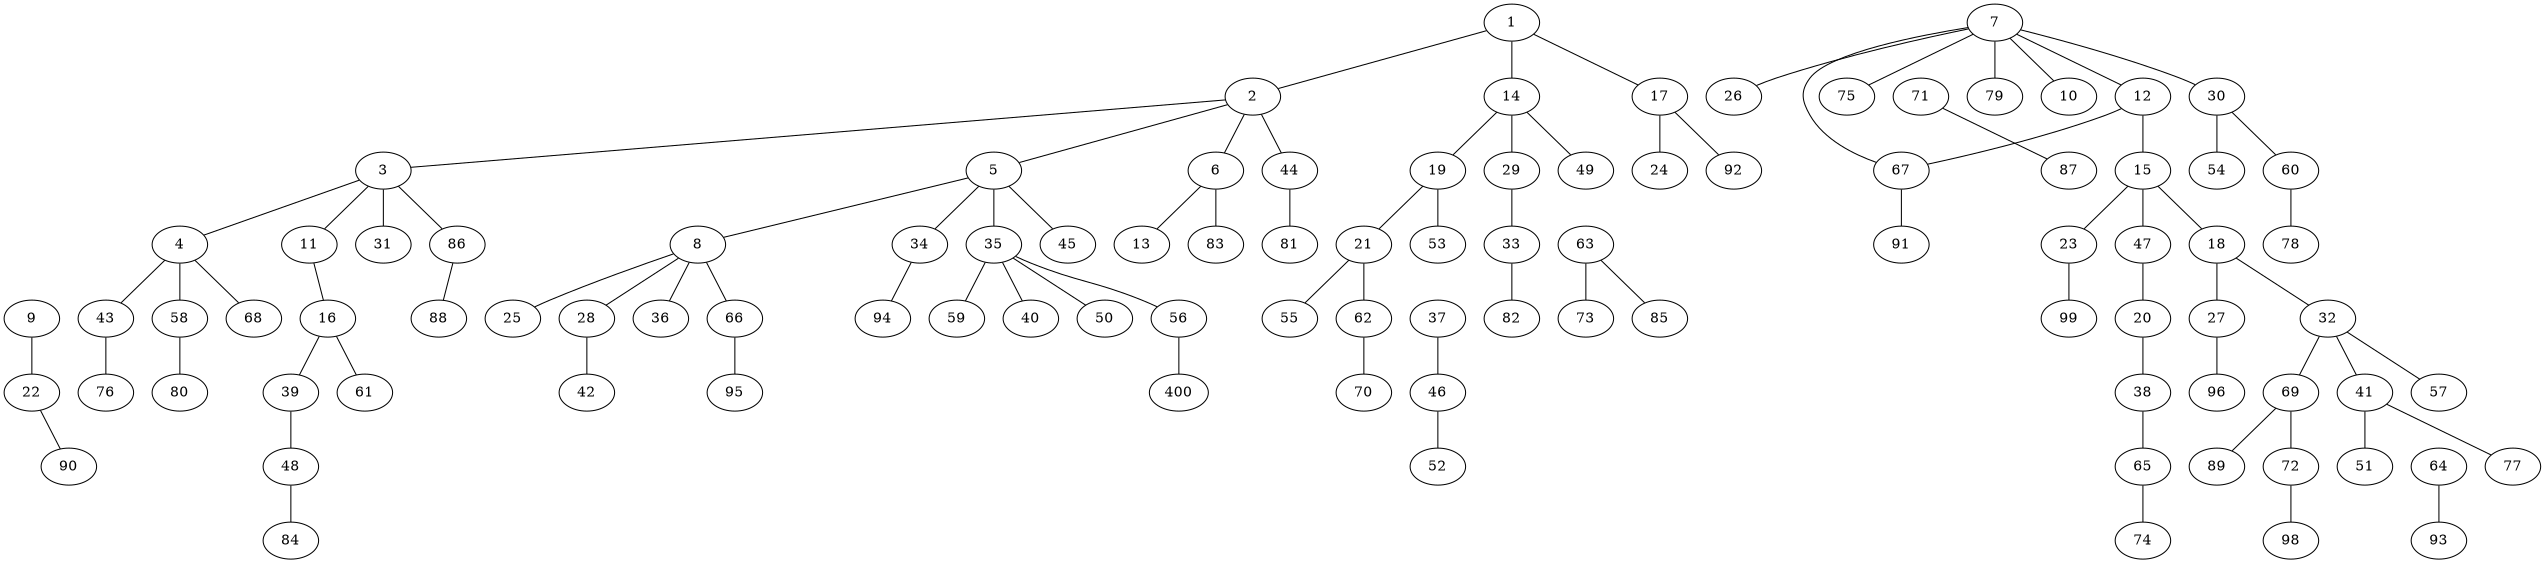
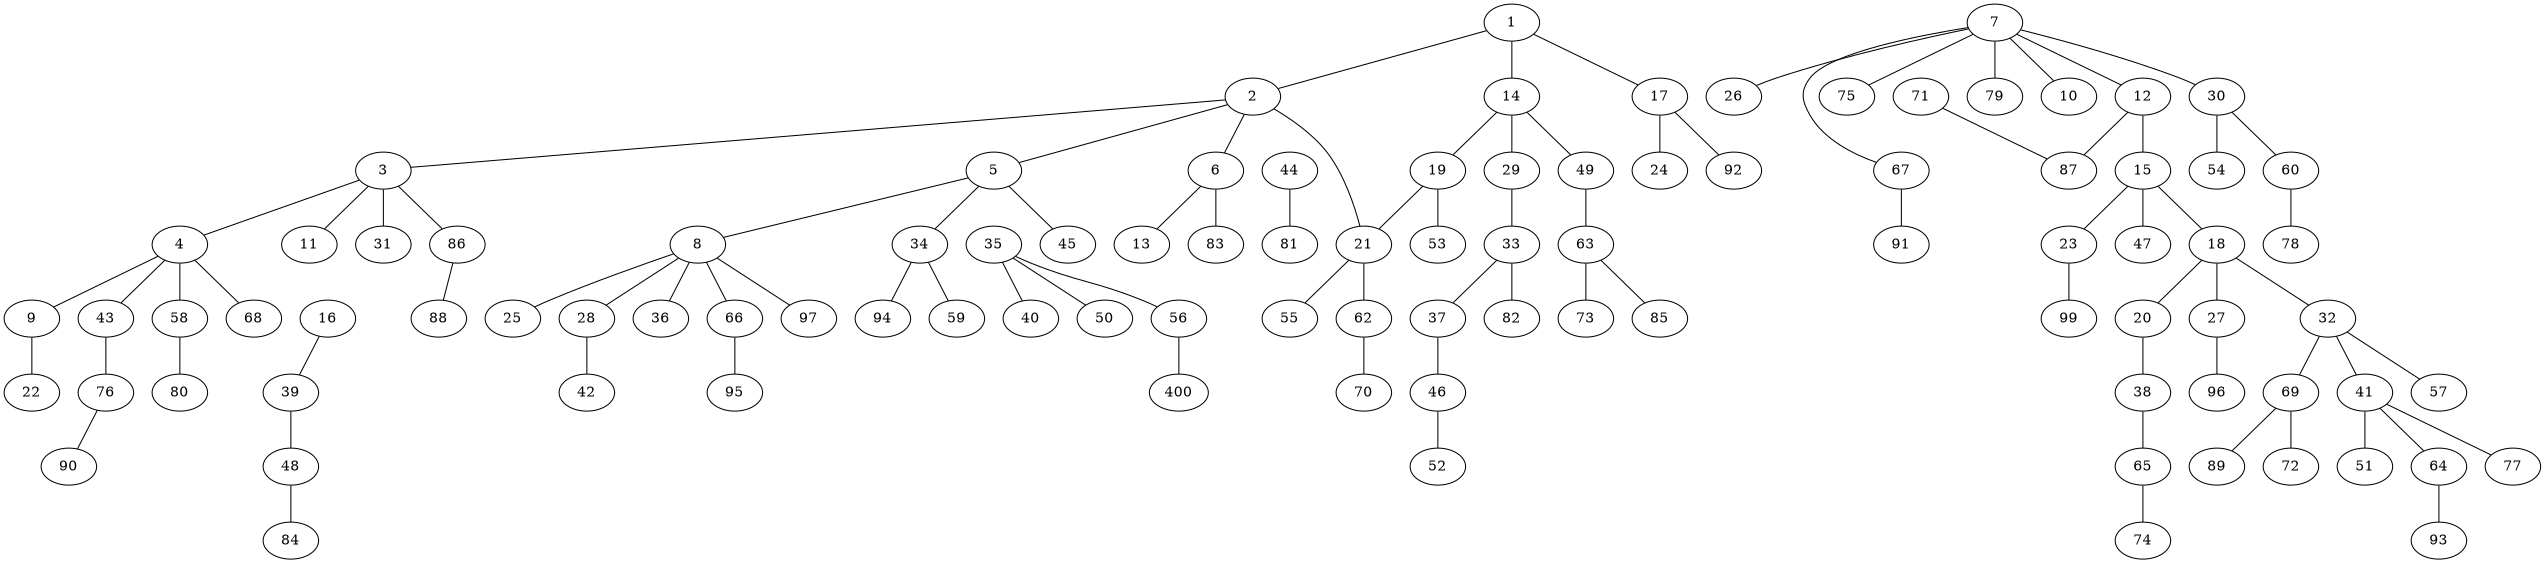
(1271, 134) -> (1331, 157)
(2026, 140) -> (2106, 134)
(994, 208) -> none
none -> (1586, 208)
none -> (106, 282)
(319, 282) -> none
(975, 282) -> (938, 282)
none -> (1475, 282)
(2143, 282) -> (2180, 282)
none -> (809, 319)
(365, 393) -> none
(50, 430) -> (87, 430)
none -> (2402, 430)
(2291, 541) -> none
